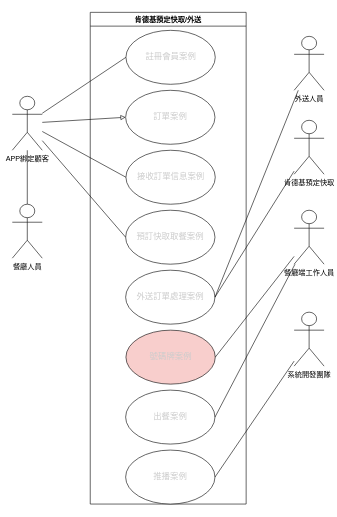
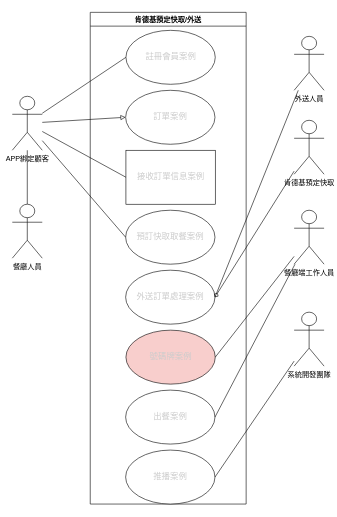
(171, 177) -> (171, 177)
(219, 291) -> (219, 292)
